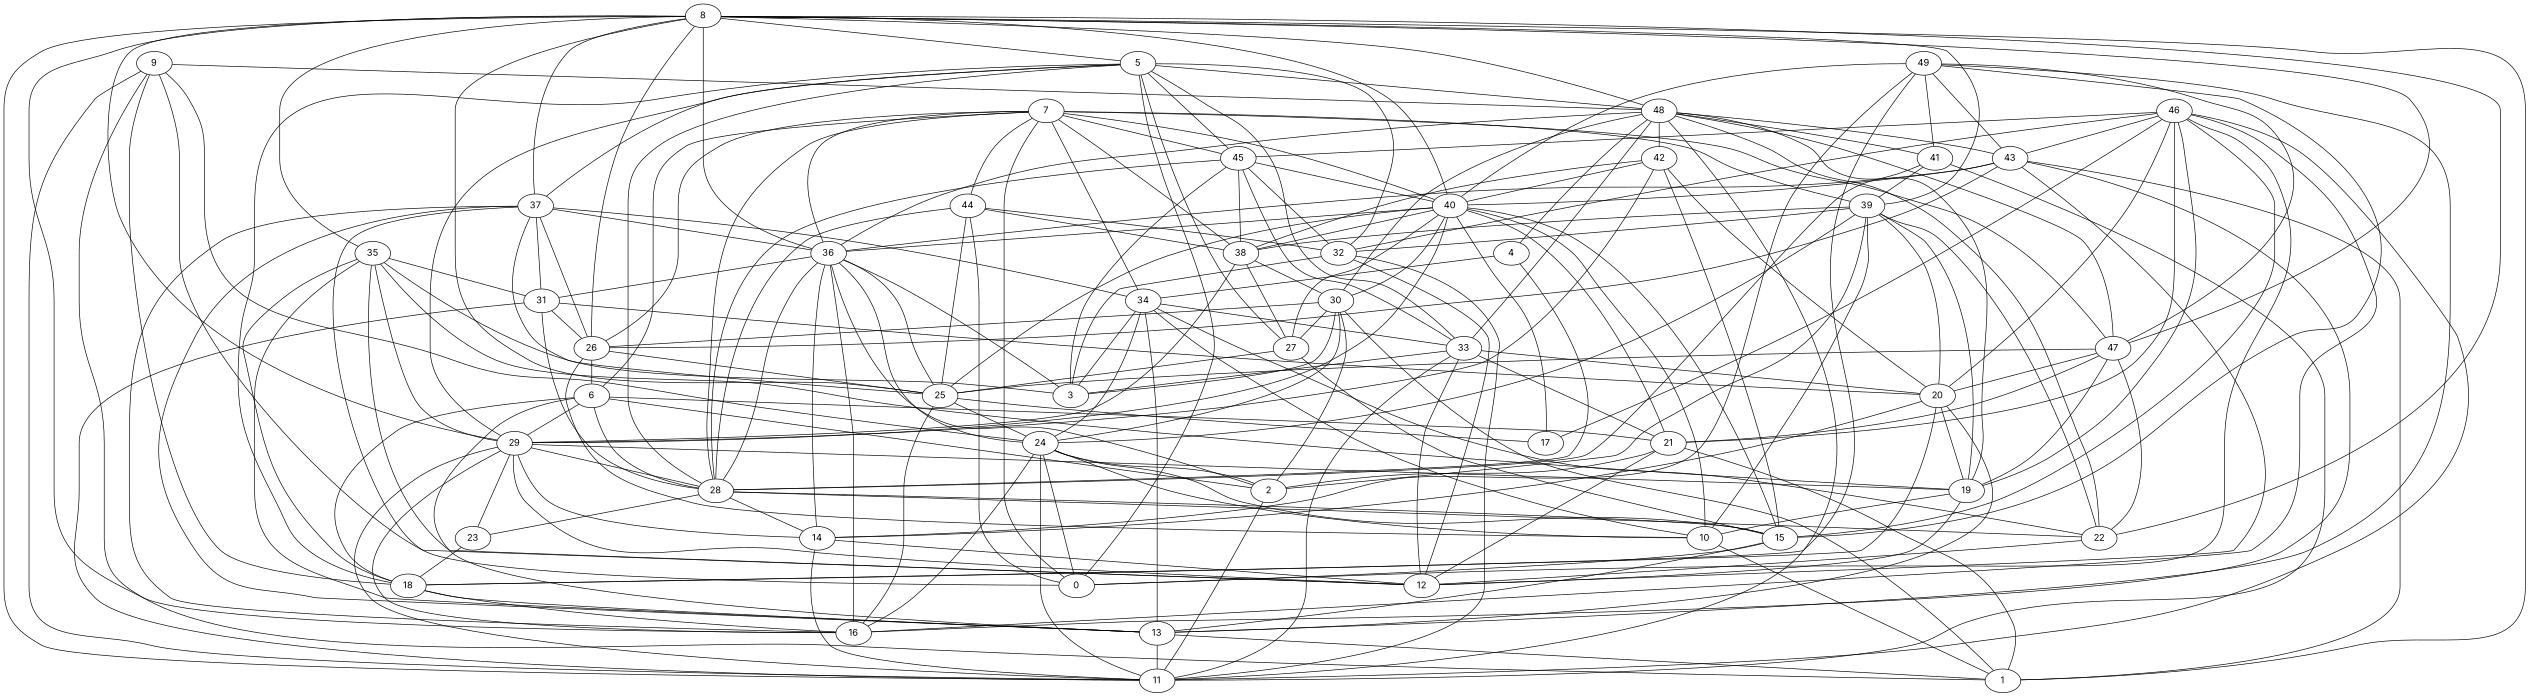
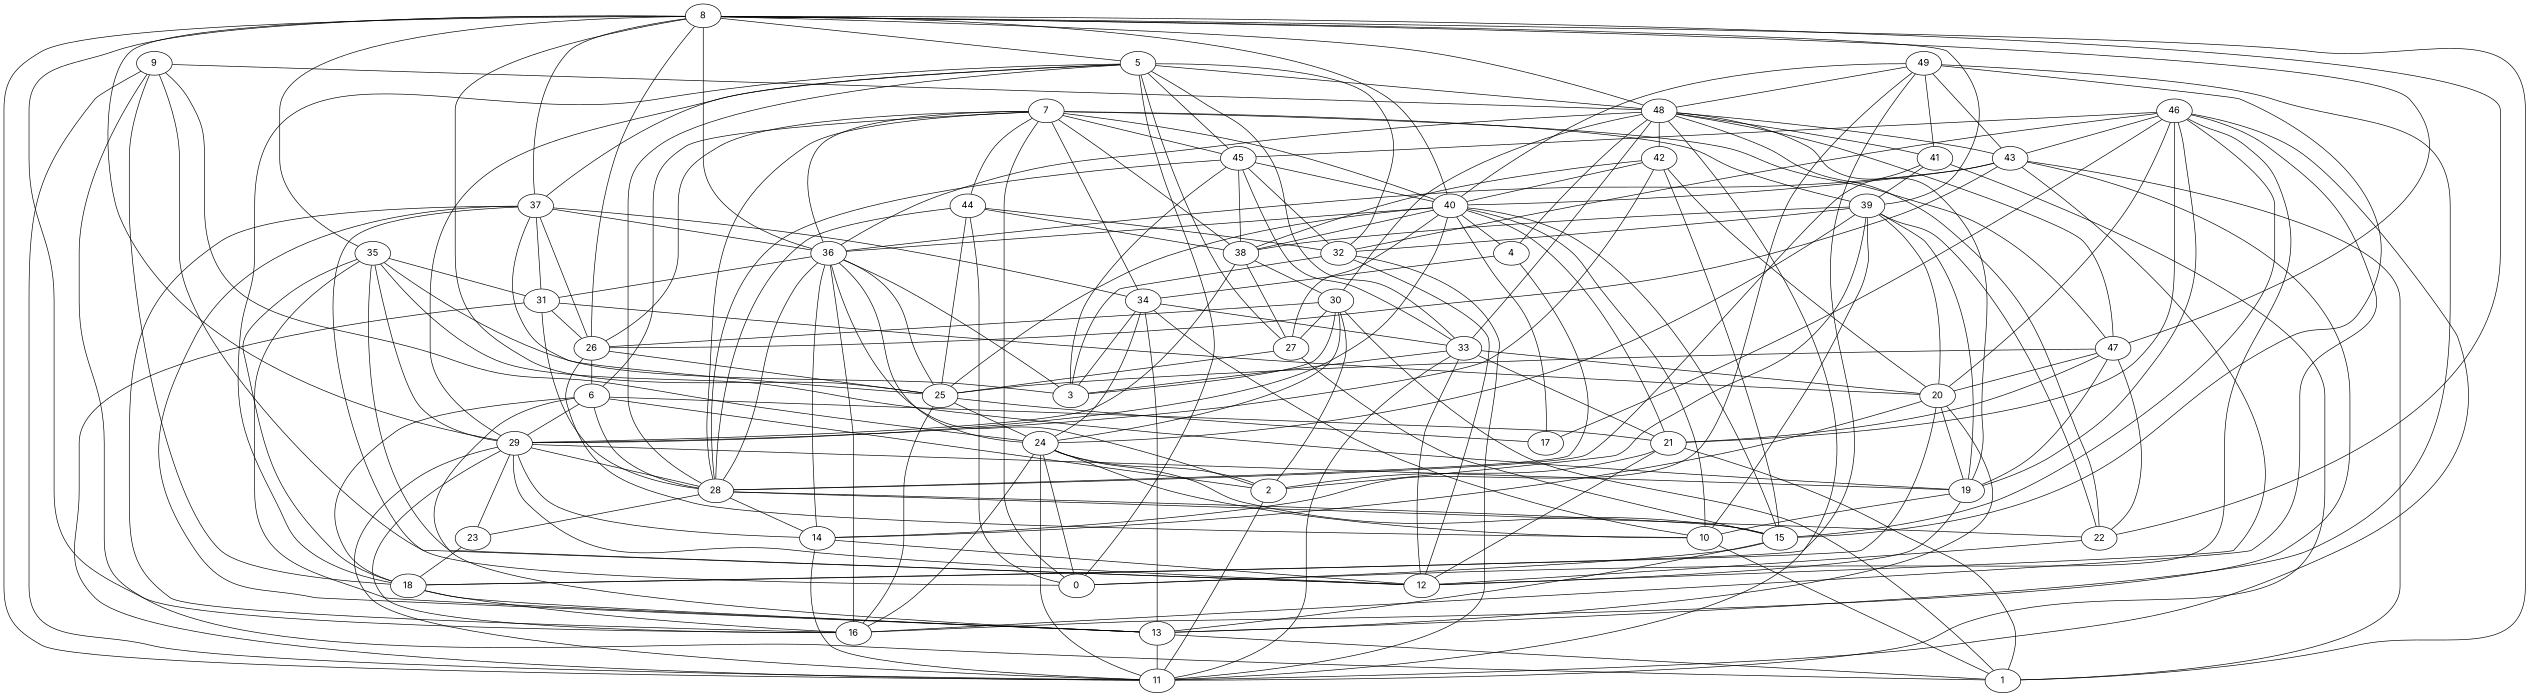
(2254, 117) -> (1791, 87)
(1414, 261) -> (1483, 231)
(1398, 417) -> none
